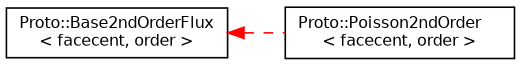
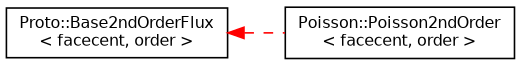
(400, 33) -> (400, 33)
